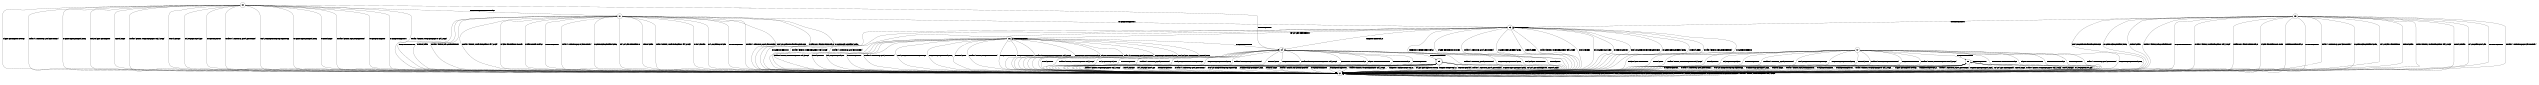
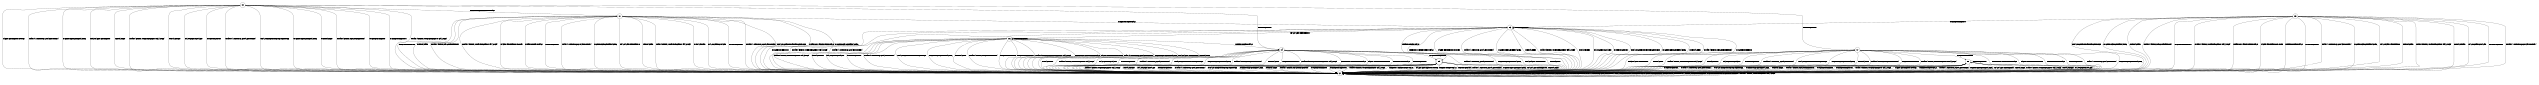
none -> (1063, 7)
(1127, 22) -> (1127, 22)
(1958, 22) -> (1958, 22)
(1396, 33) -> (1423, 32)
(1244, 44) -> (1244, 44)
(1438, 56) -> (1438, 56)
